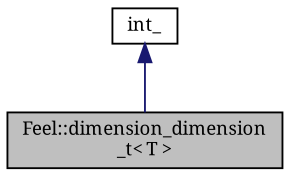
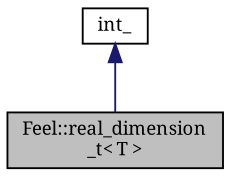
(145, 140) -> (115, 140)
